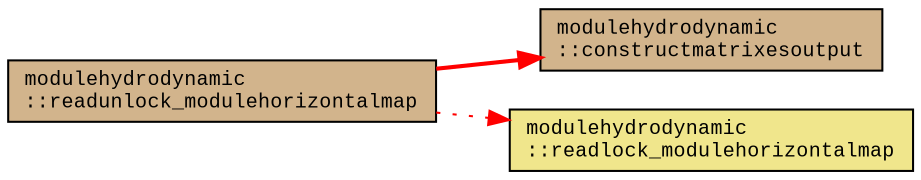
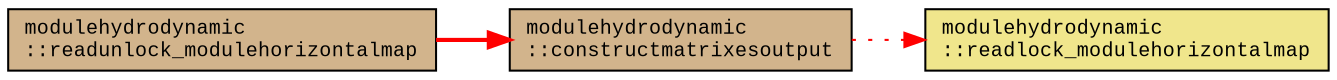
(463, 115) -> (878, 40)
